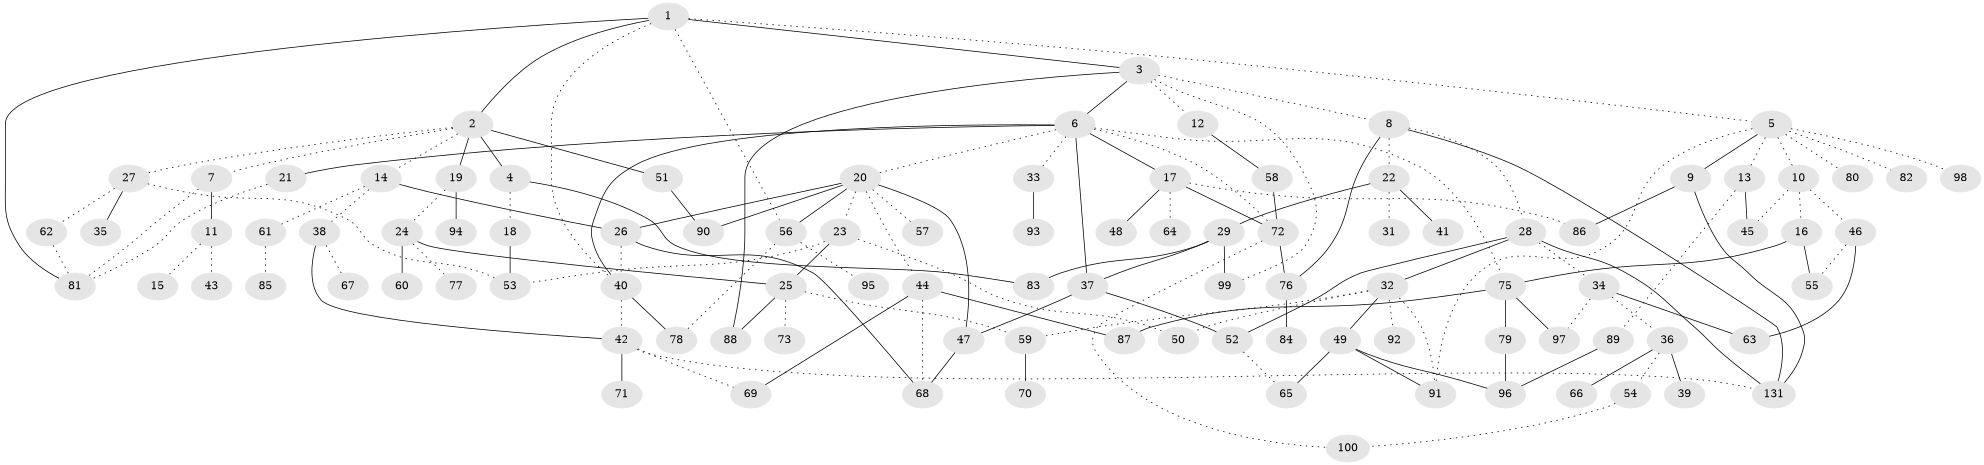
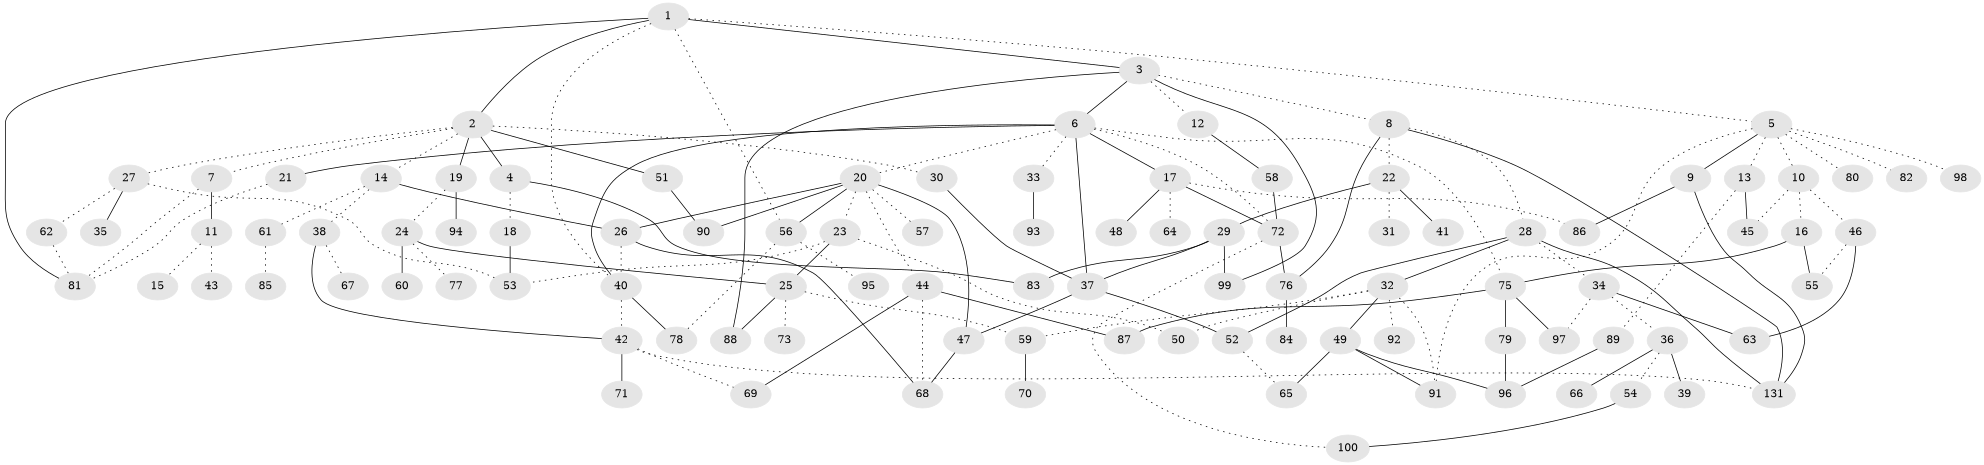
(1295, 159) -> (1295, 159)
none -> (937, 178)
(1494, 432) -> (1494, 432)
